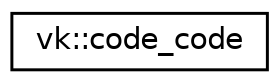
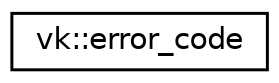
(140, 42) -> (140, 42)
